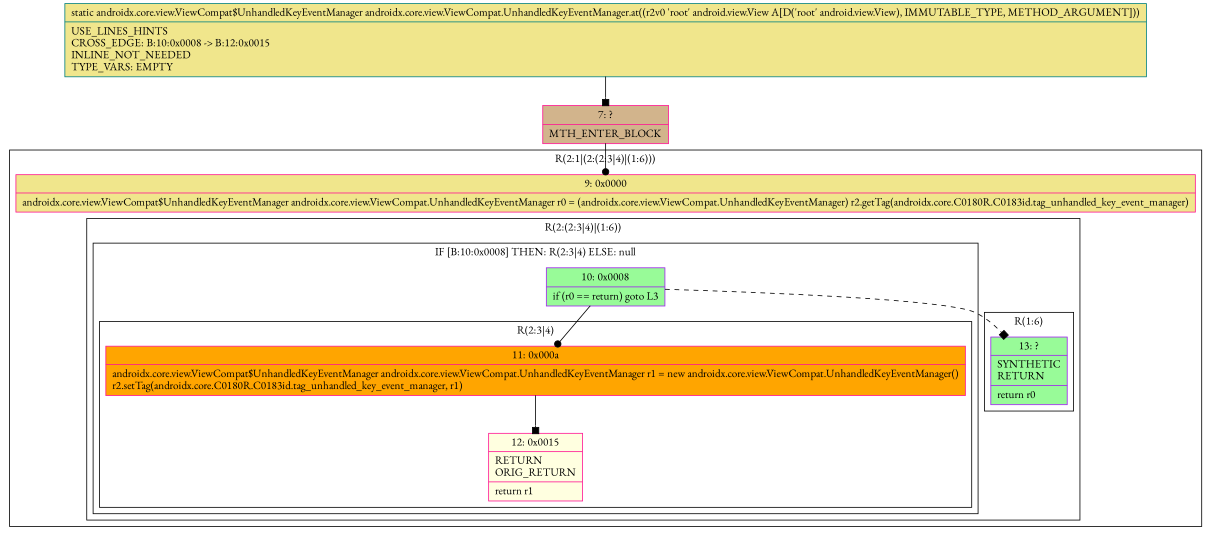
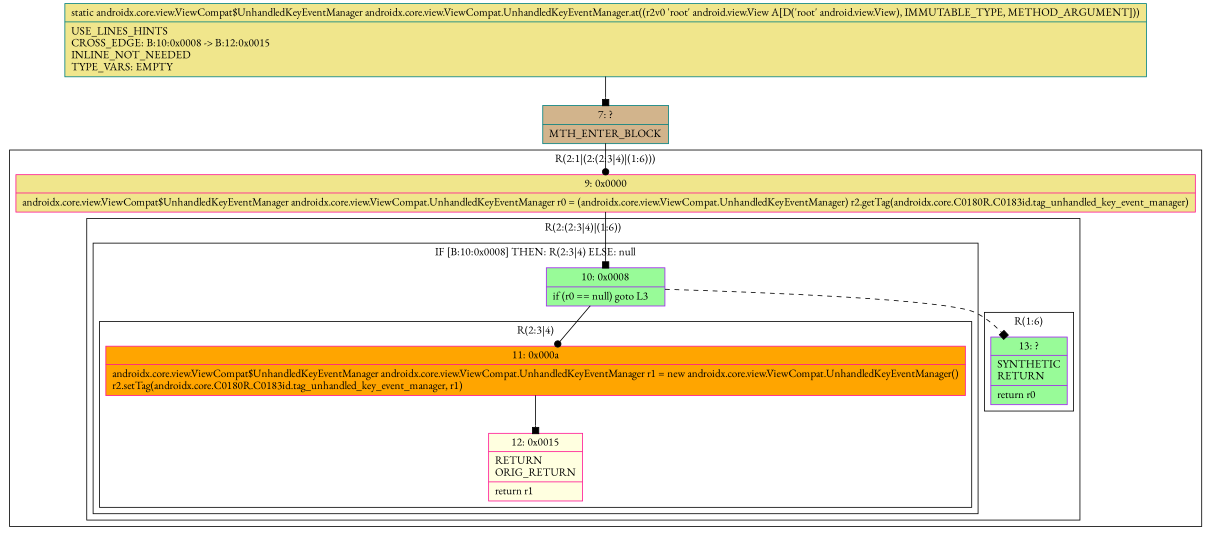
(606, 125) -> (606, 125)
none -> (606, 236)
(606, 296) -> (601, 296)
